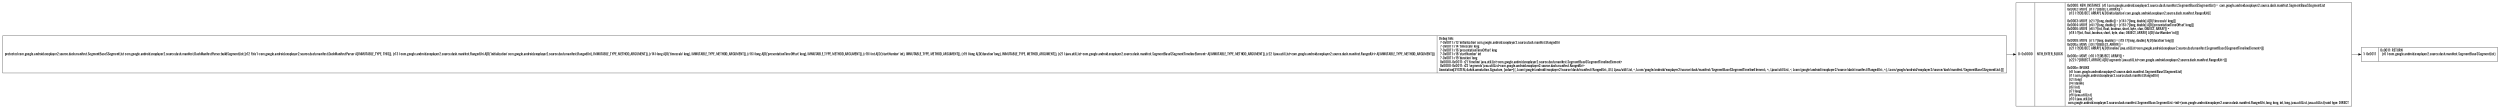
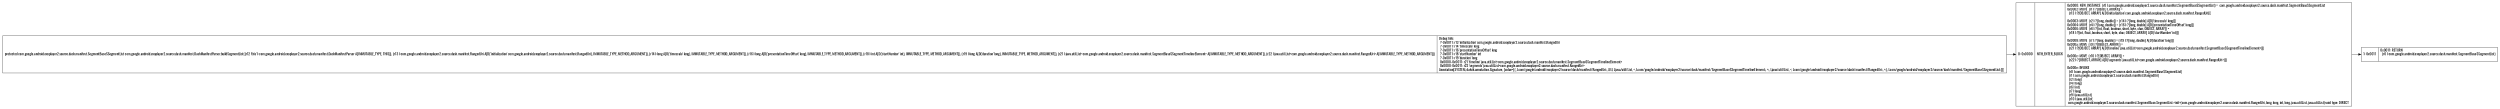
(2076, 84) -> (2075, 84)
